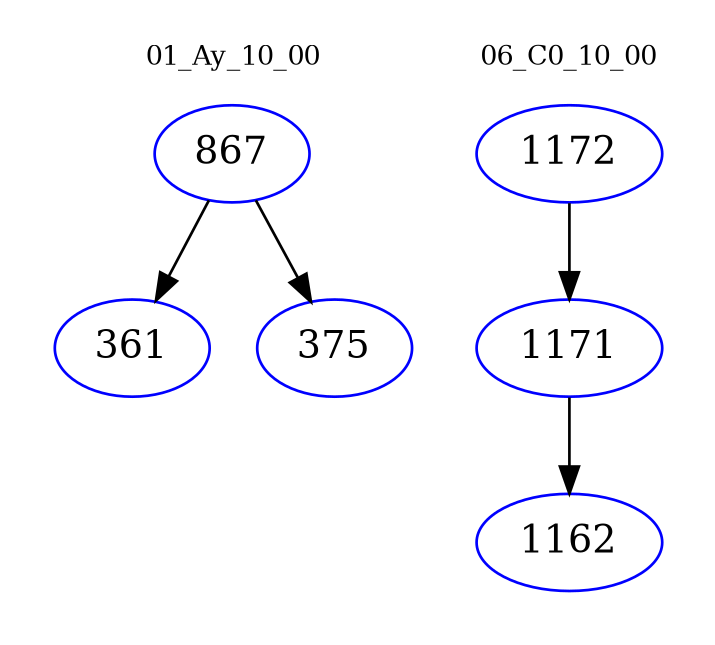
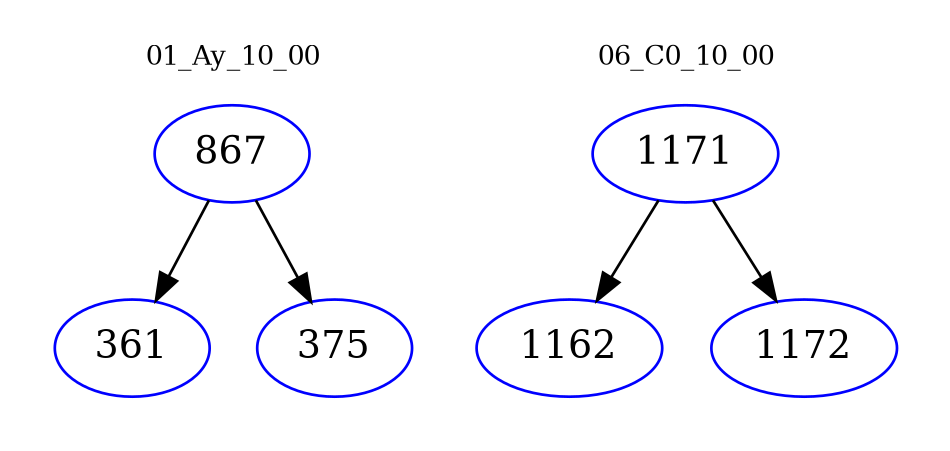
(569, 238) -> (737, 239)
